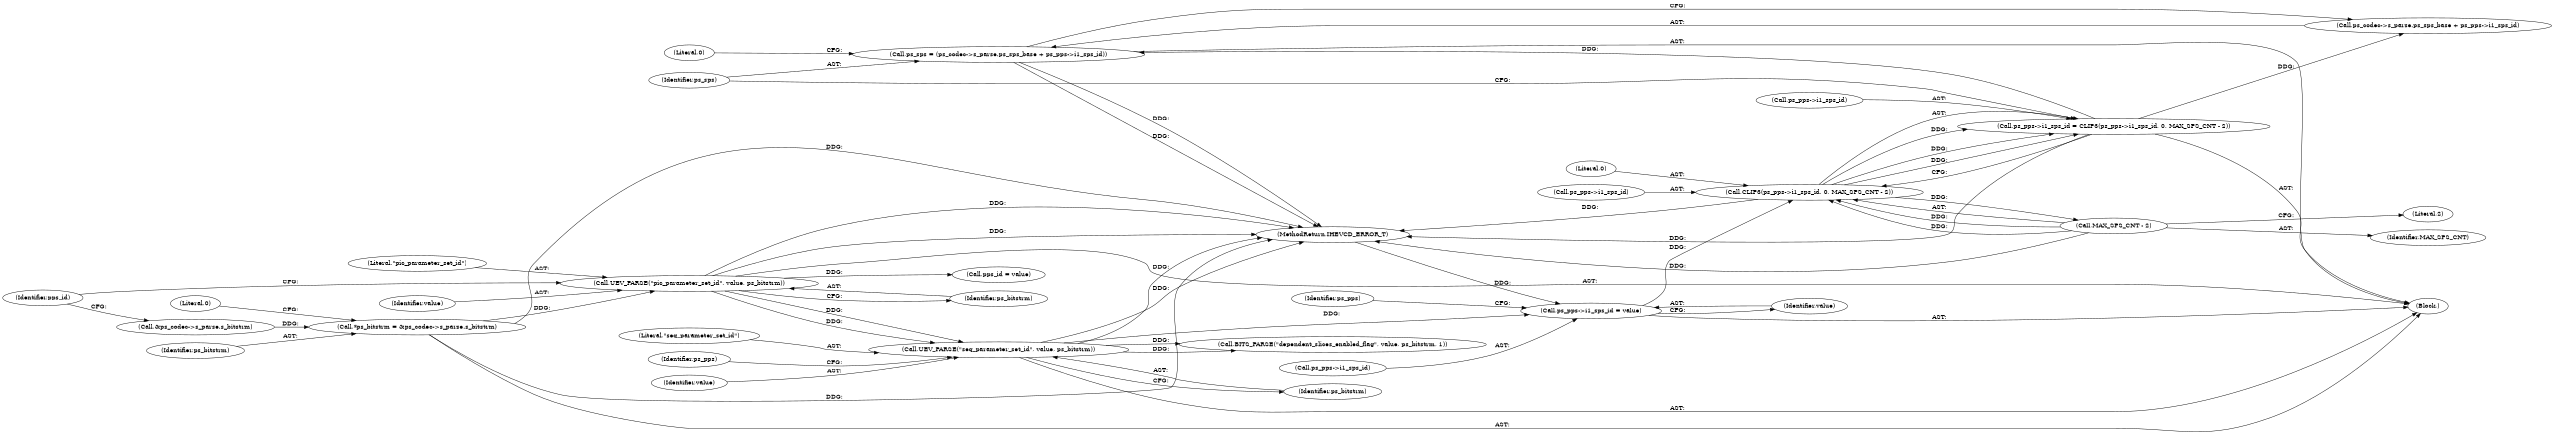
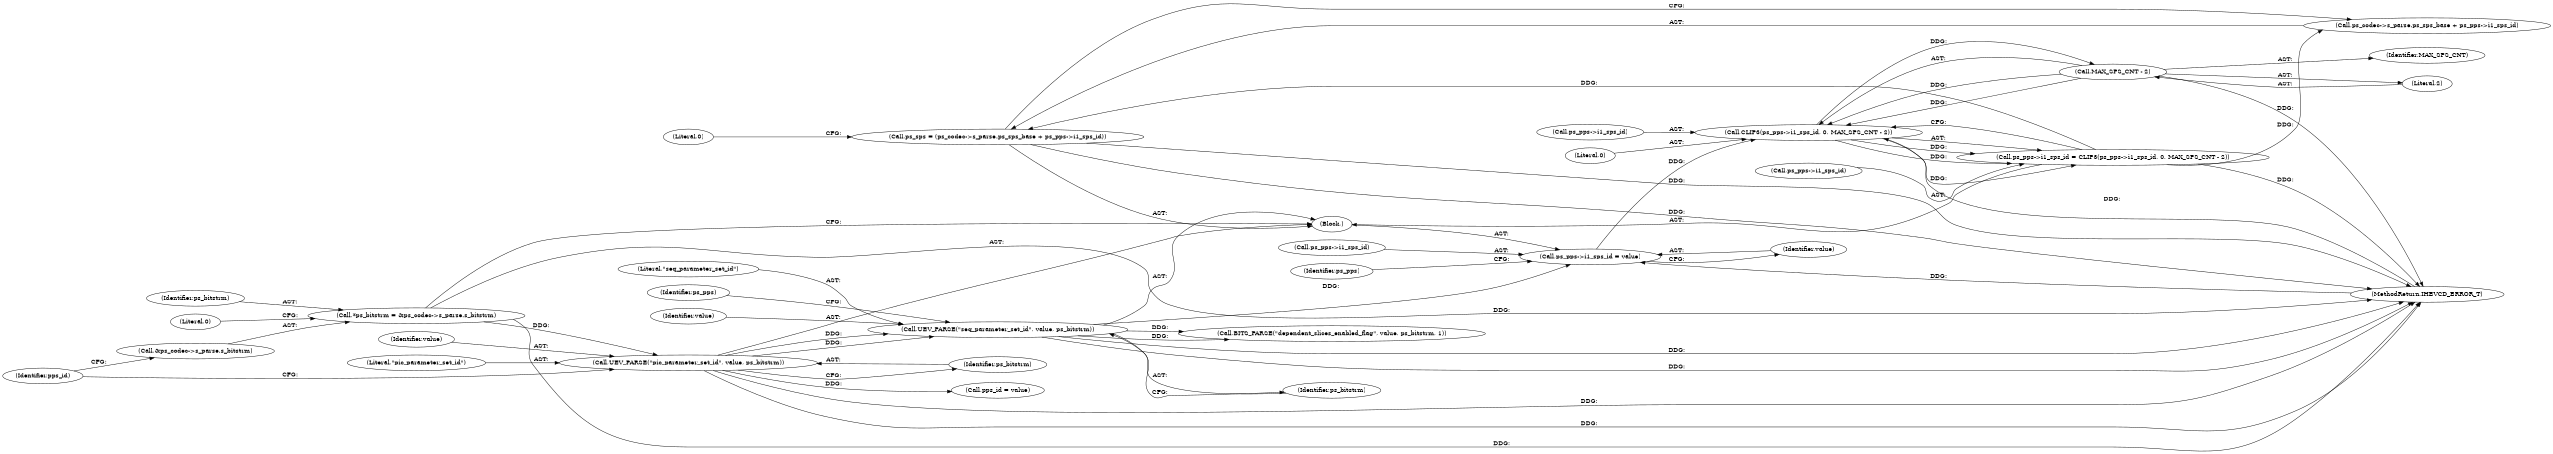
(689, 80) -> none
none -> (2281, 87)
(2287, 216) -> (2286, 75)
(1581, 218) -> (2142, 219)
(2026, 320) -> (1454, 232)
(292, 324) -> (291, 326)
(1504, 425) -> (835, 222)
